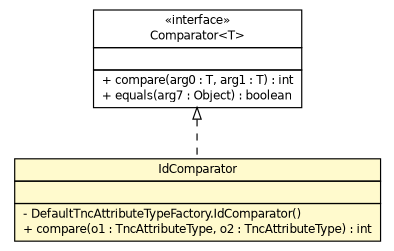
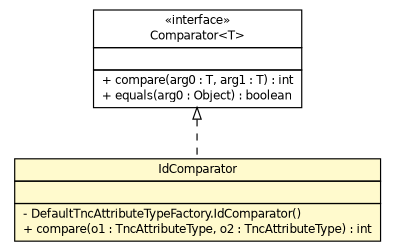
(197, 96) -> (197, 96)
